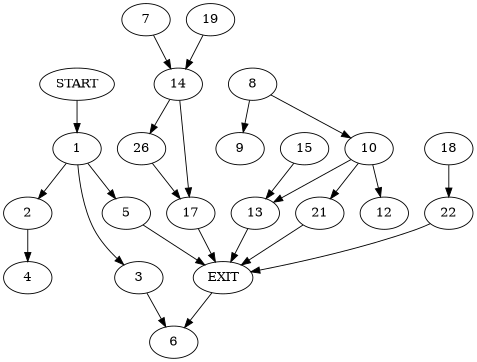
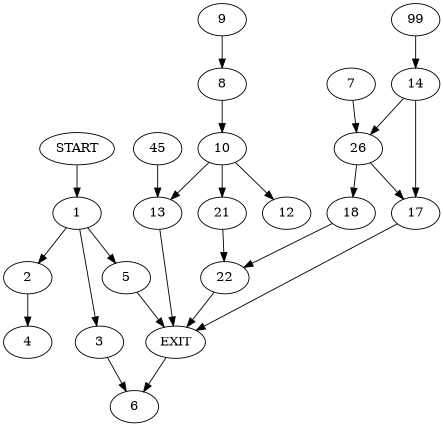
(211, 20) -> (416, 20)
(160, 48) -> (354, 112)
(247, 112) -> (222, 48)
(305, 149) -> (158, 149)
none -> (355, 177)
(276, 242) -> (223, 241)
